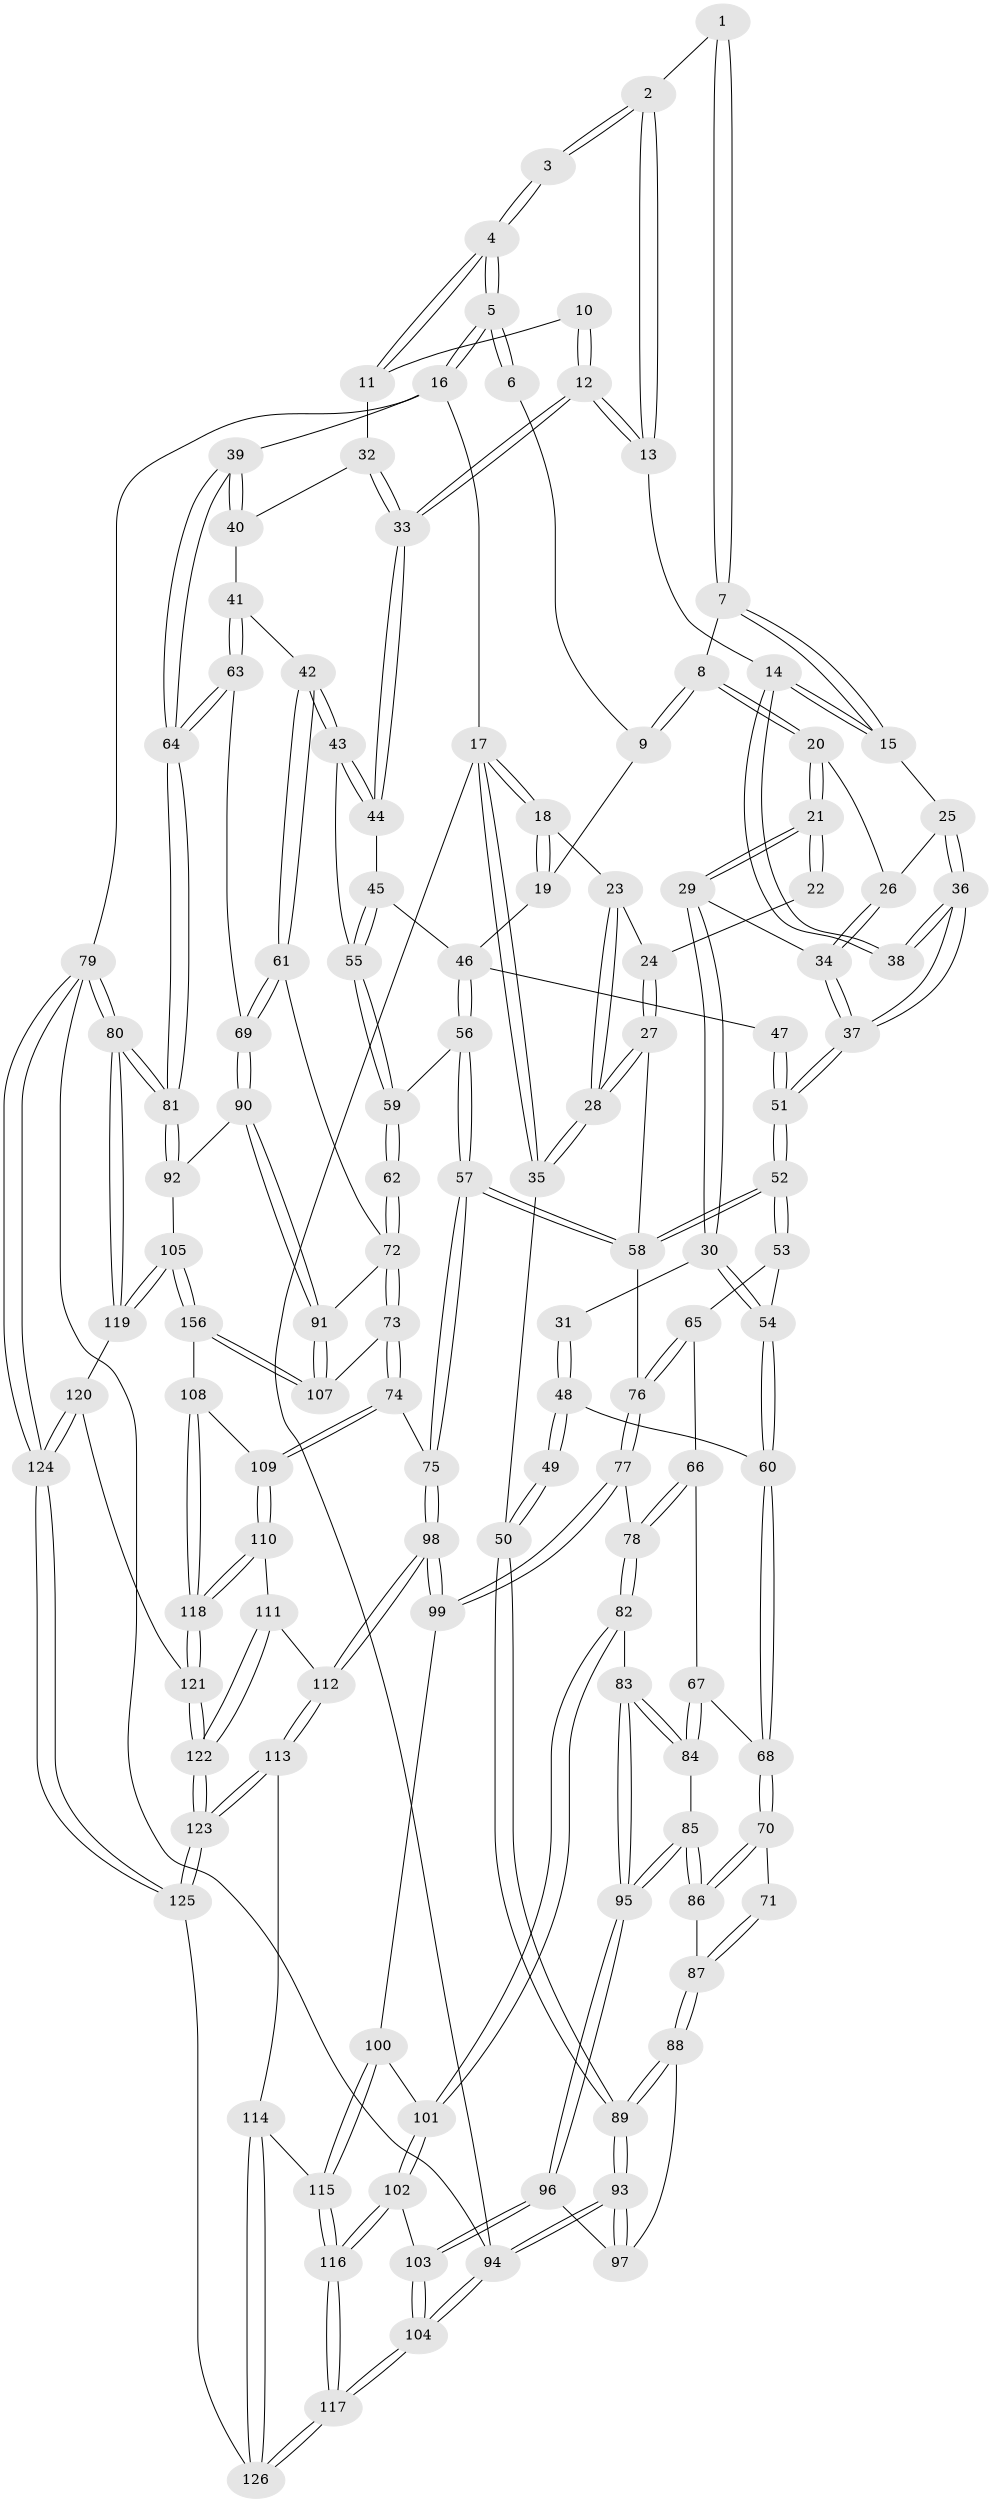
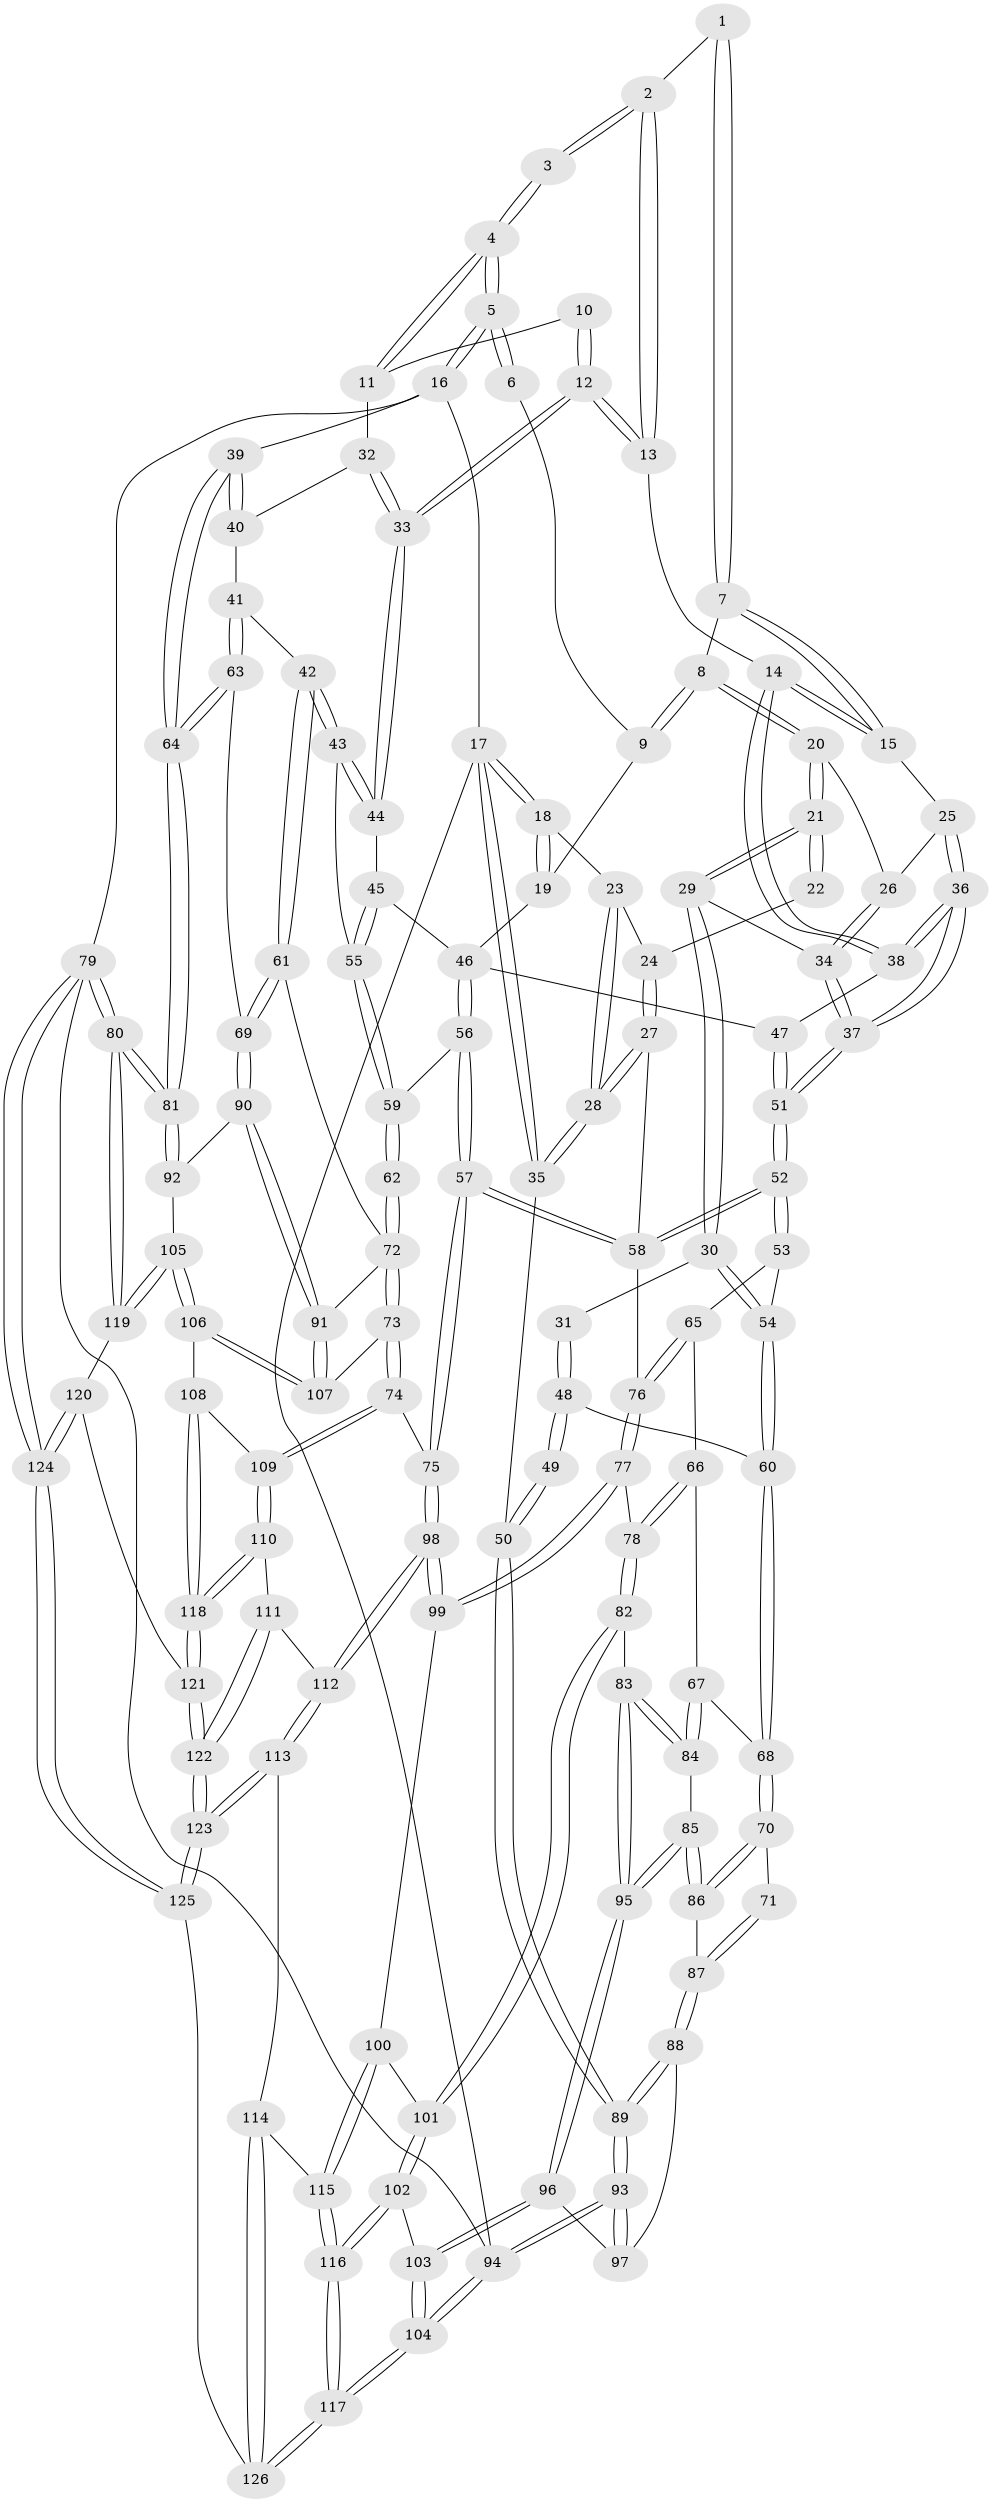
none -> (839, 998)
(194, 1323) -> (194, 1323)
